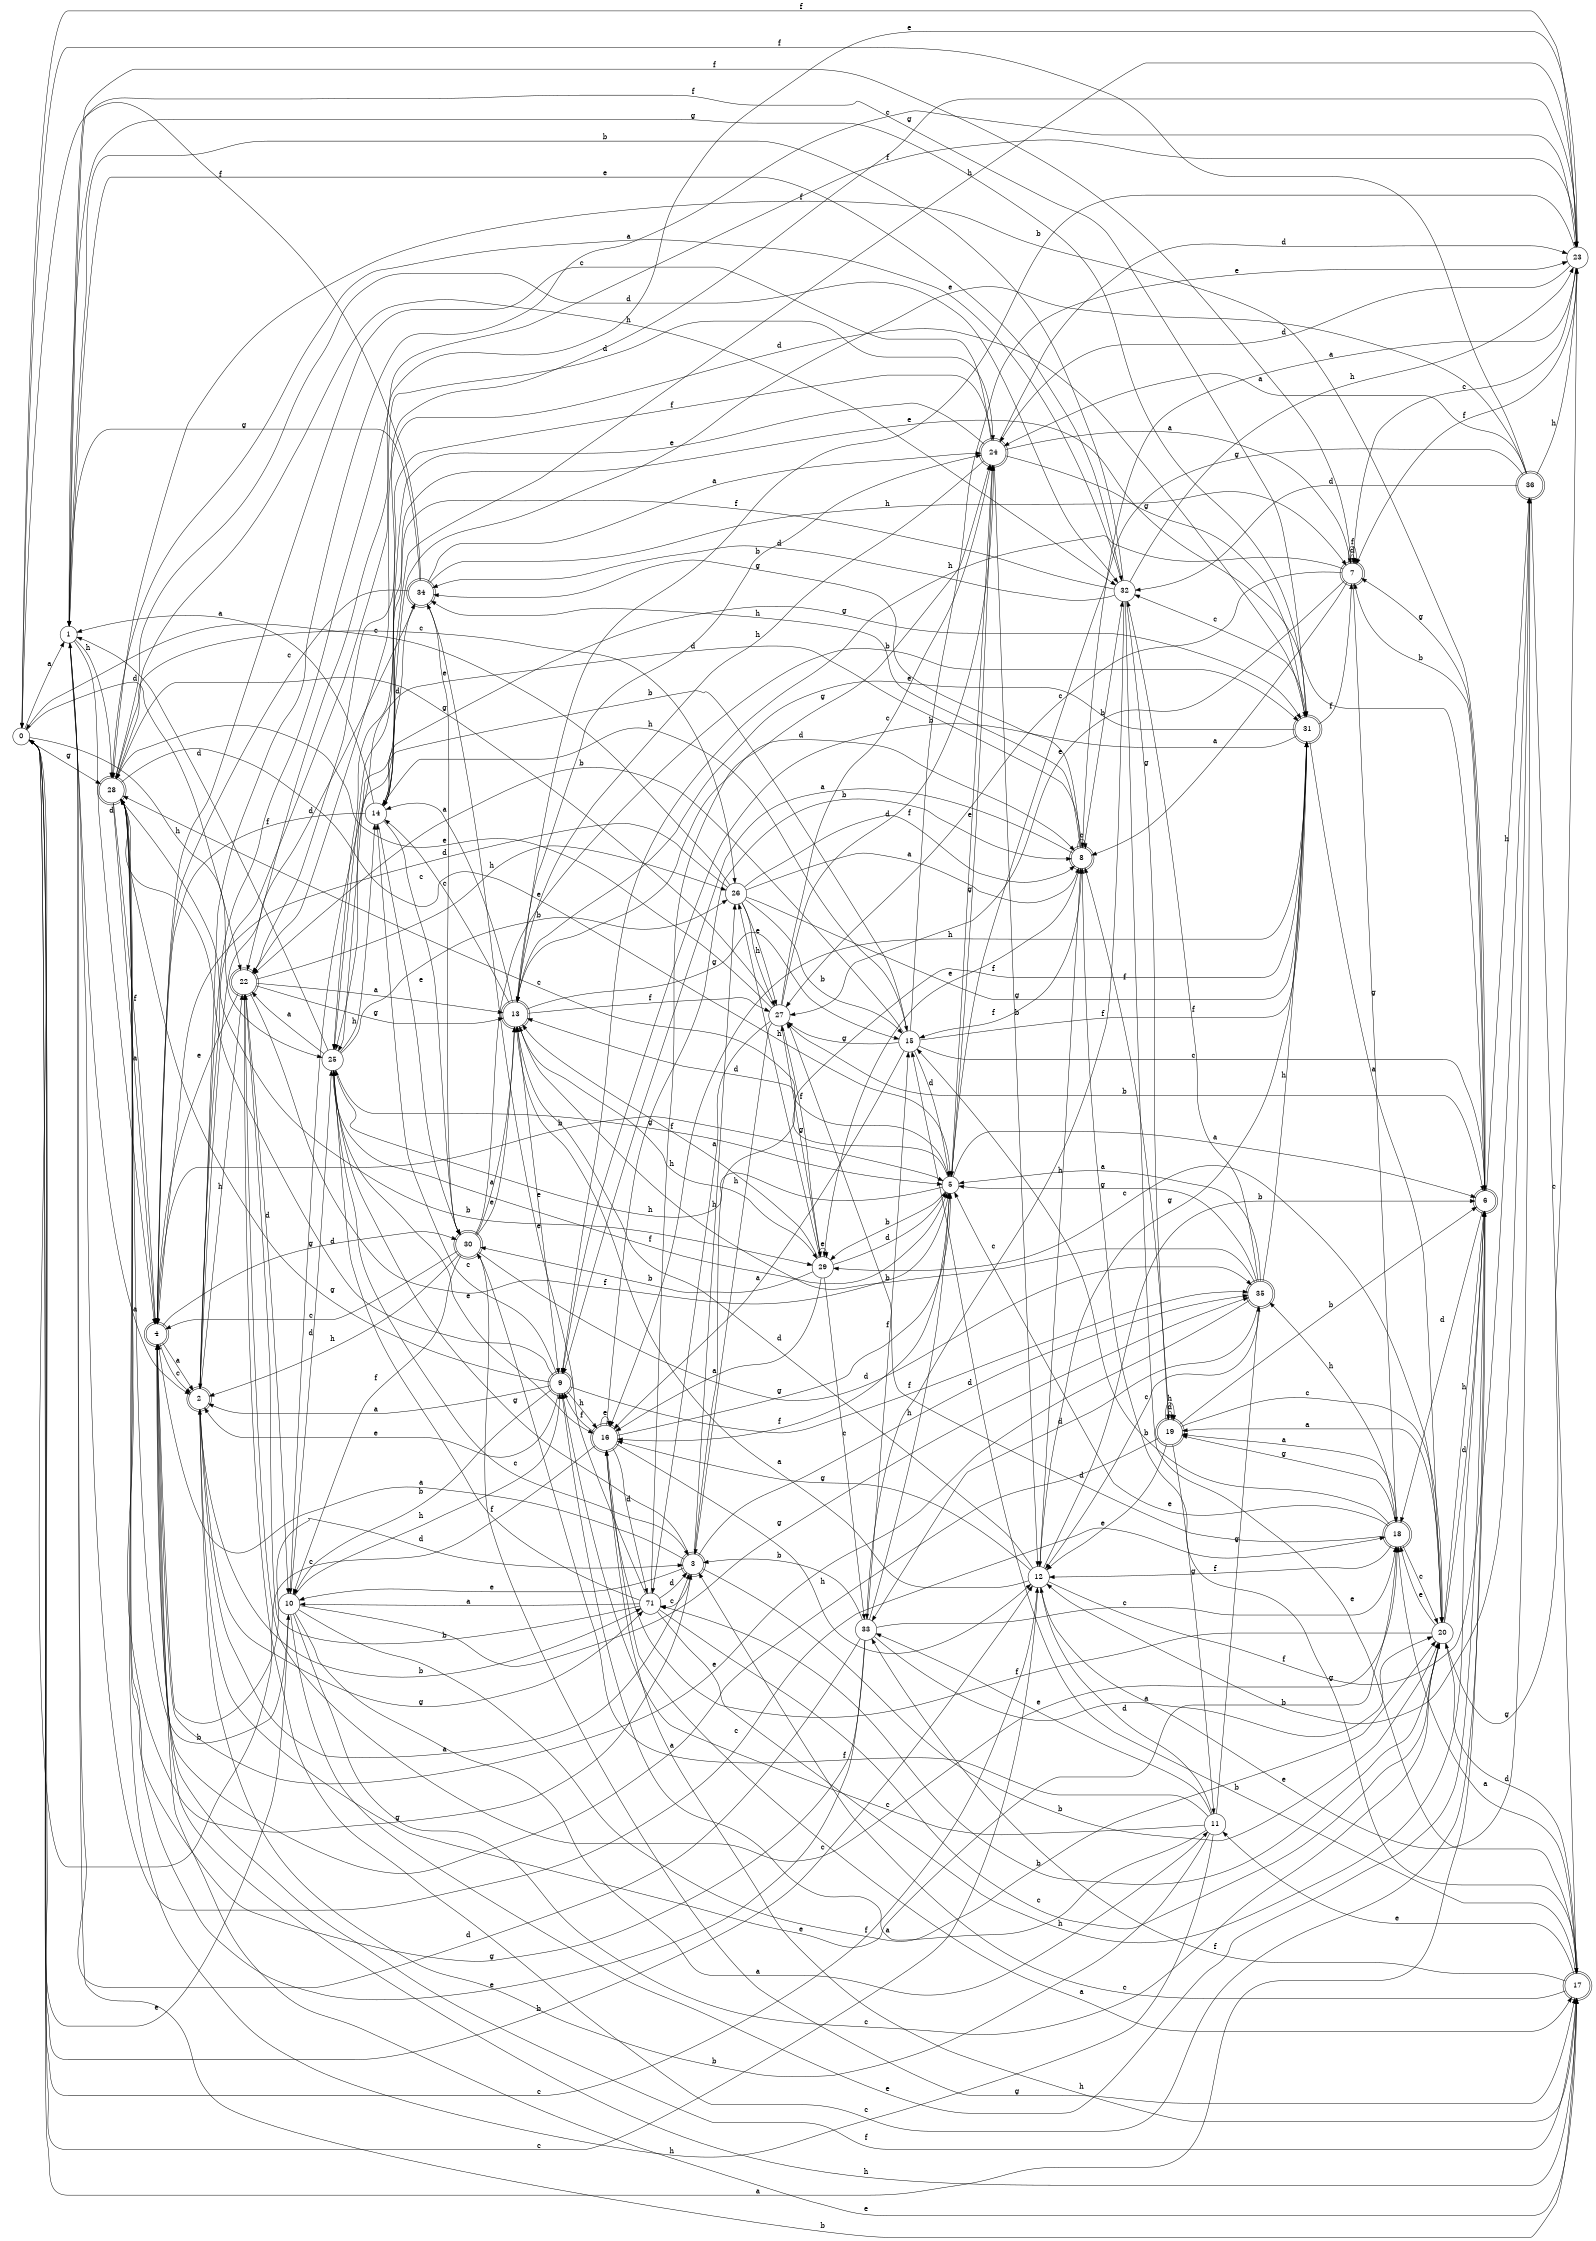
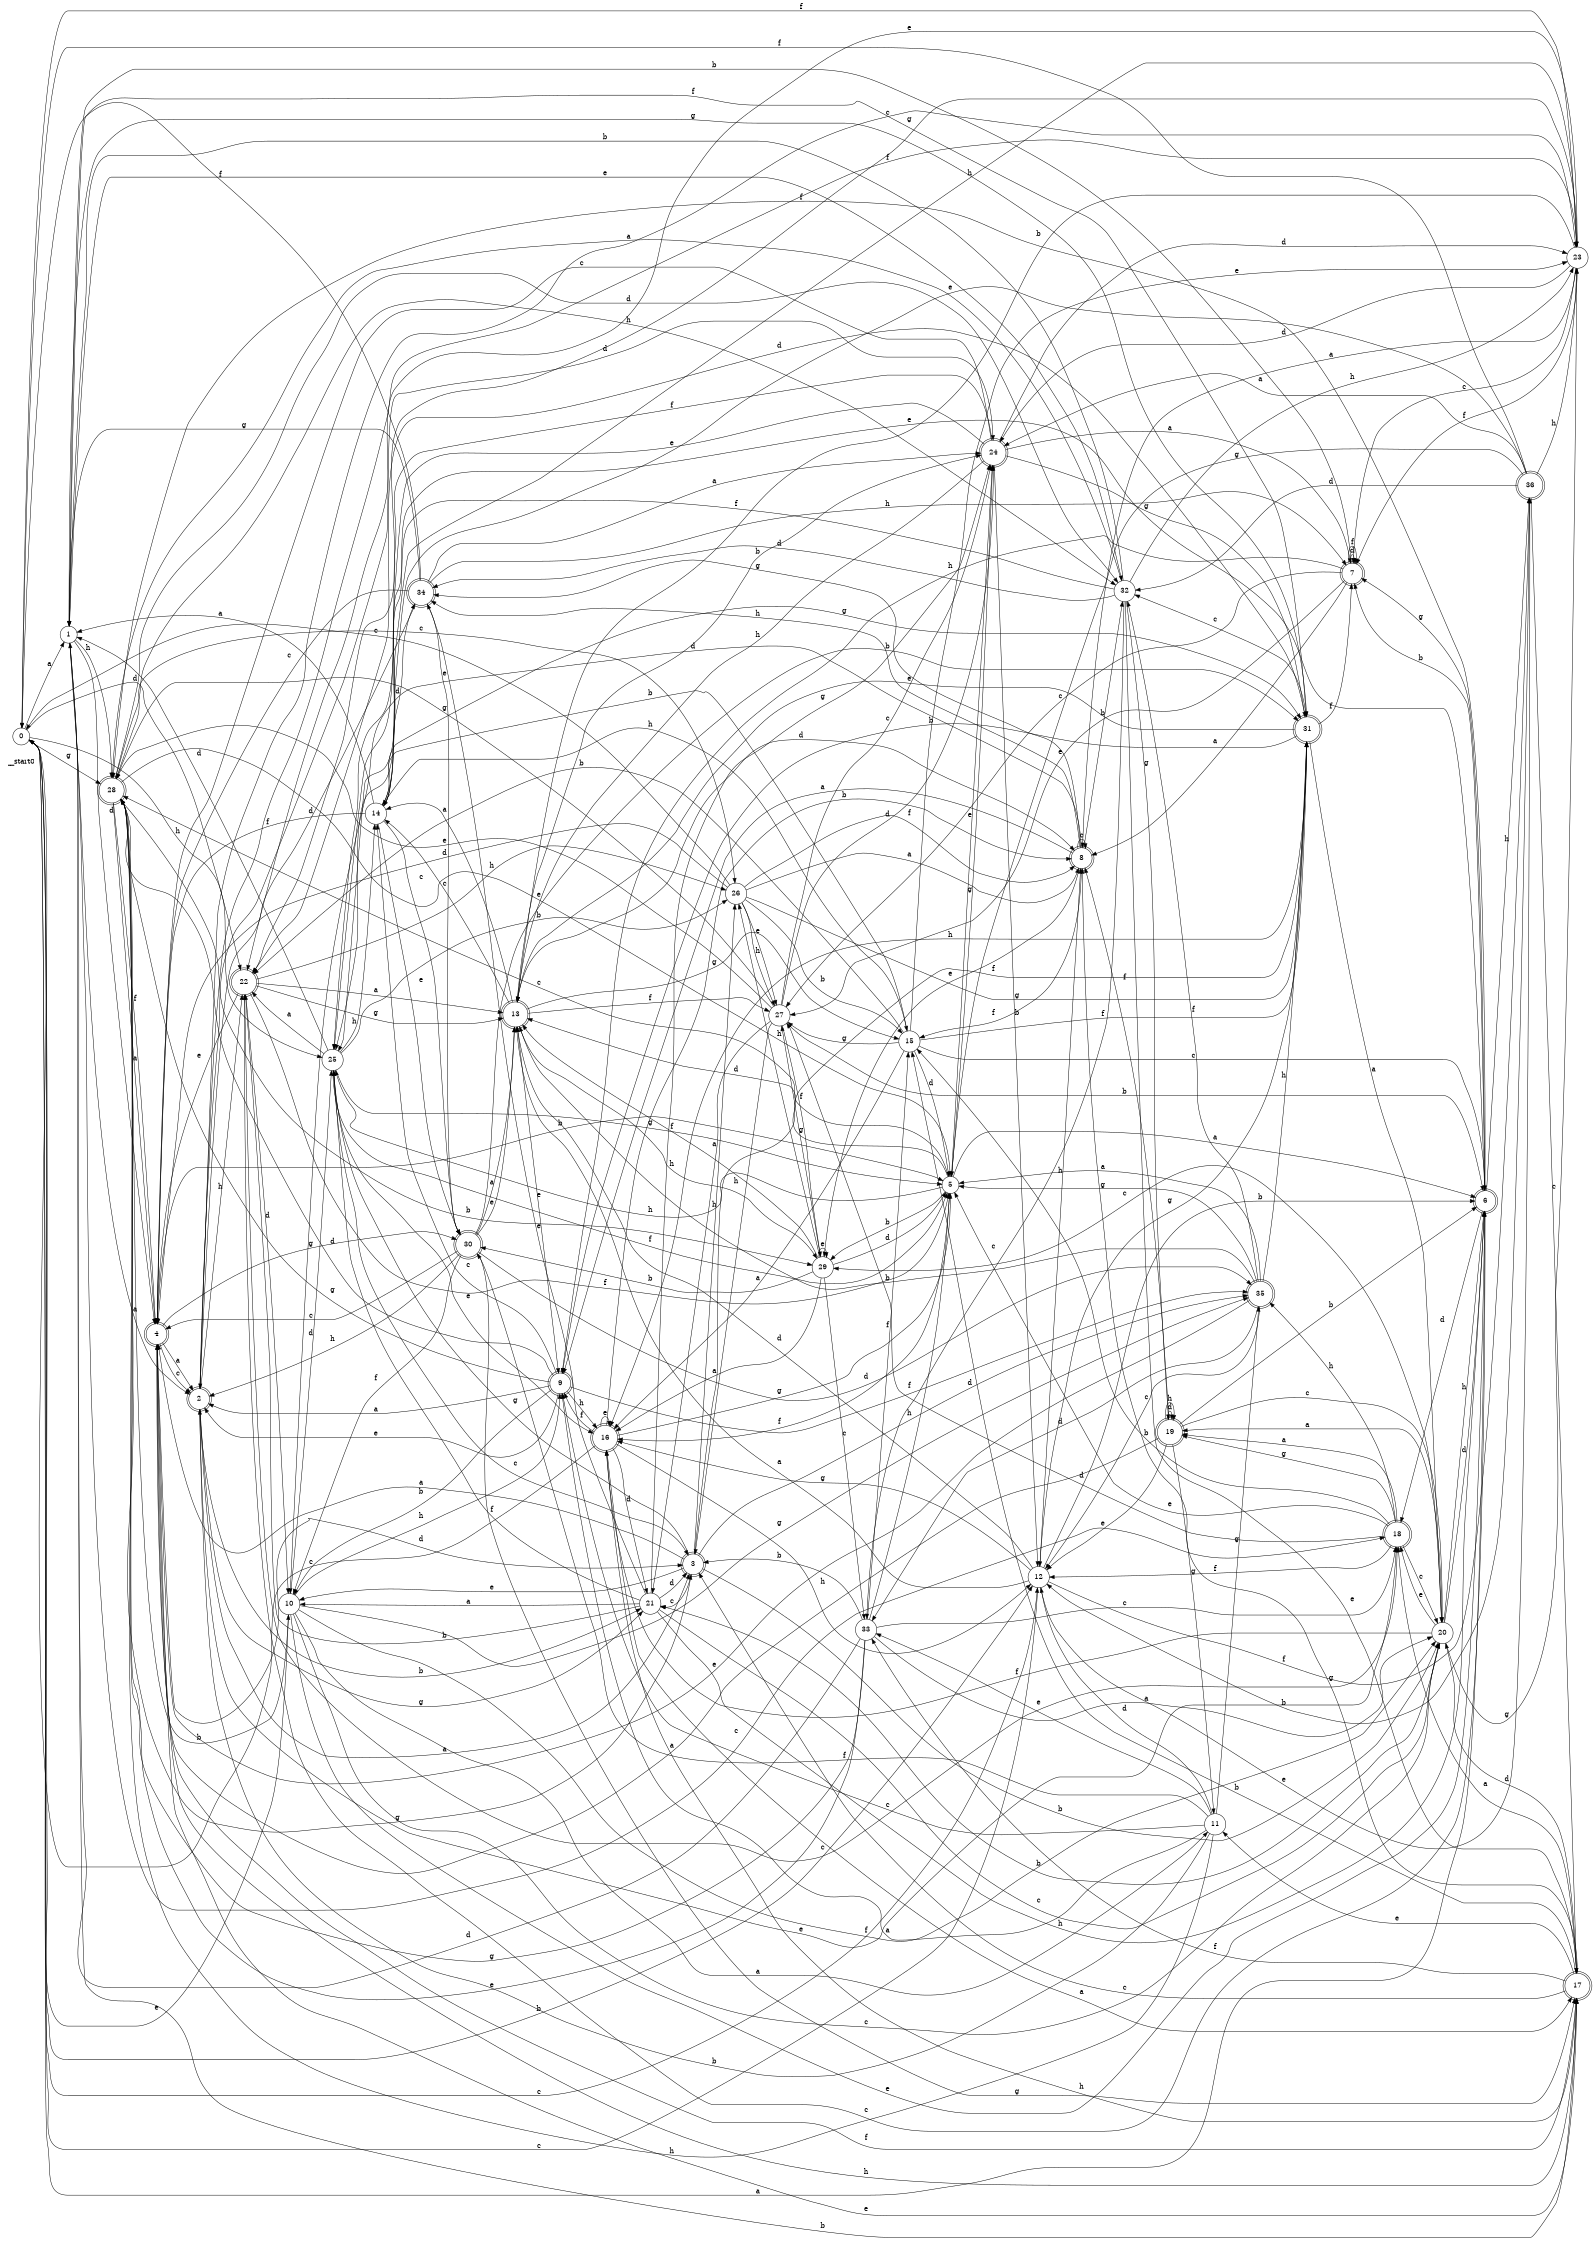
(714, 66) -> (714, 66)
none -> (21, 762)
(1375, 1050) -> none
(650, 1604) -> (650, 1604)
